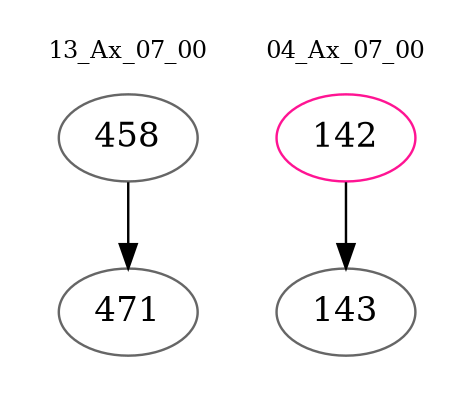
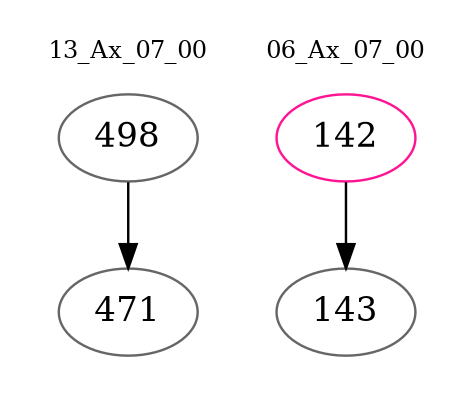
(346, 52) -> (346, 52)
(128, 138) -> (128, 138)
